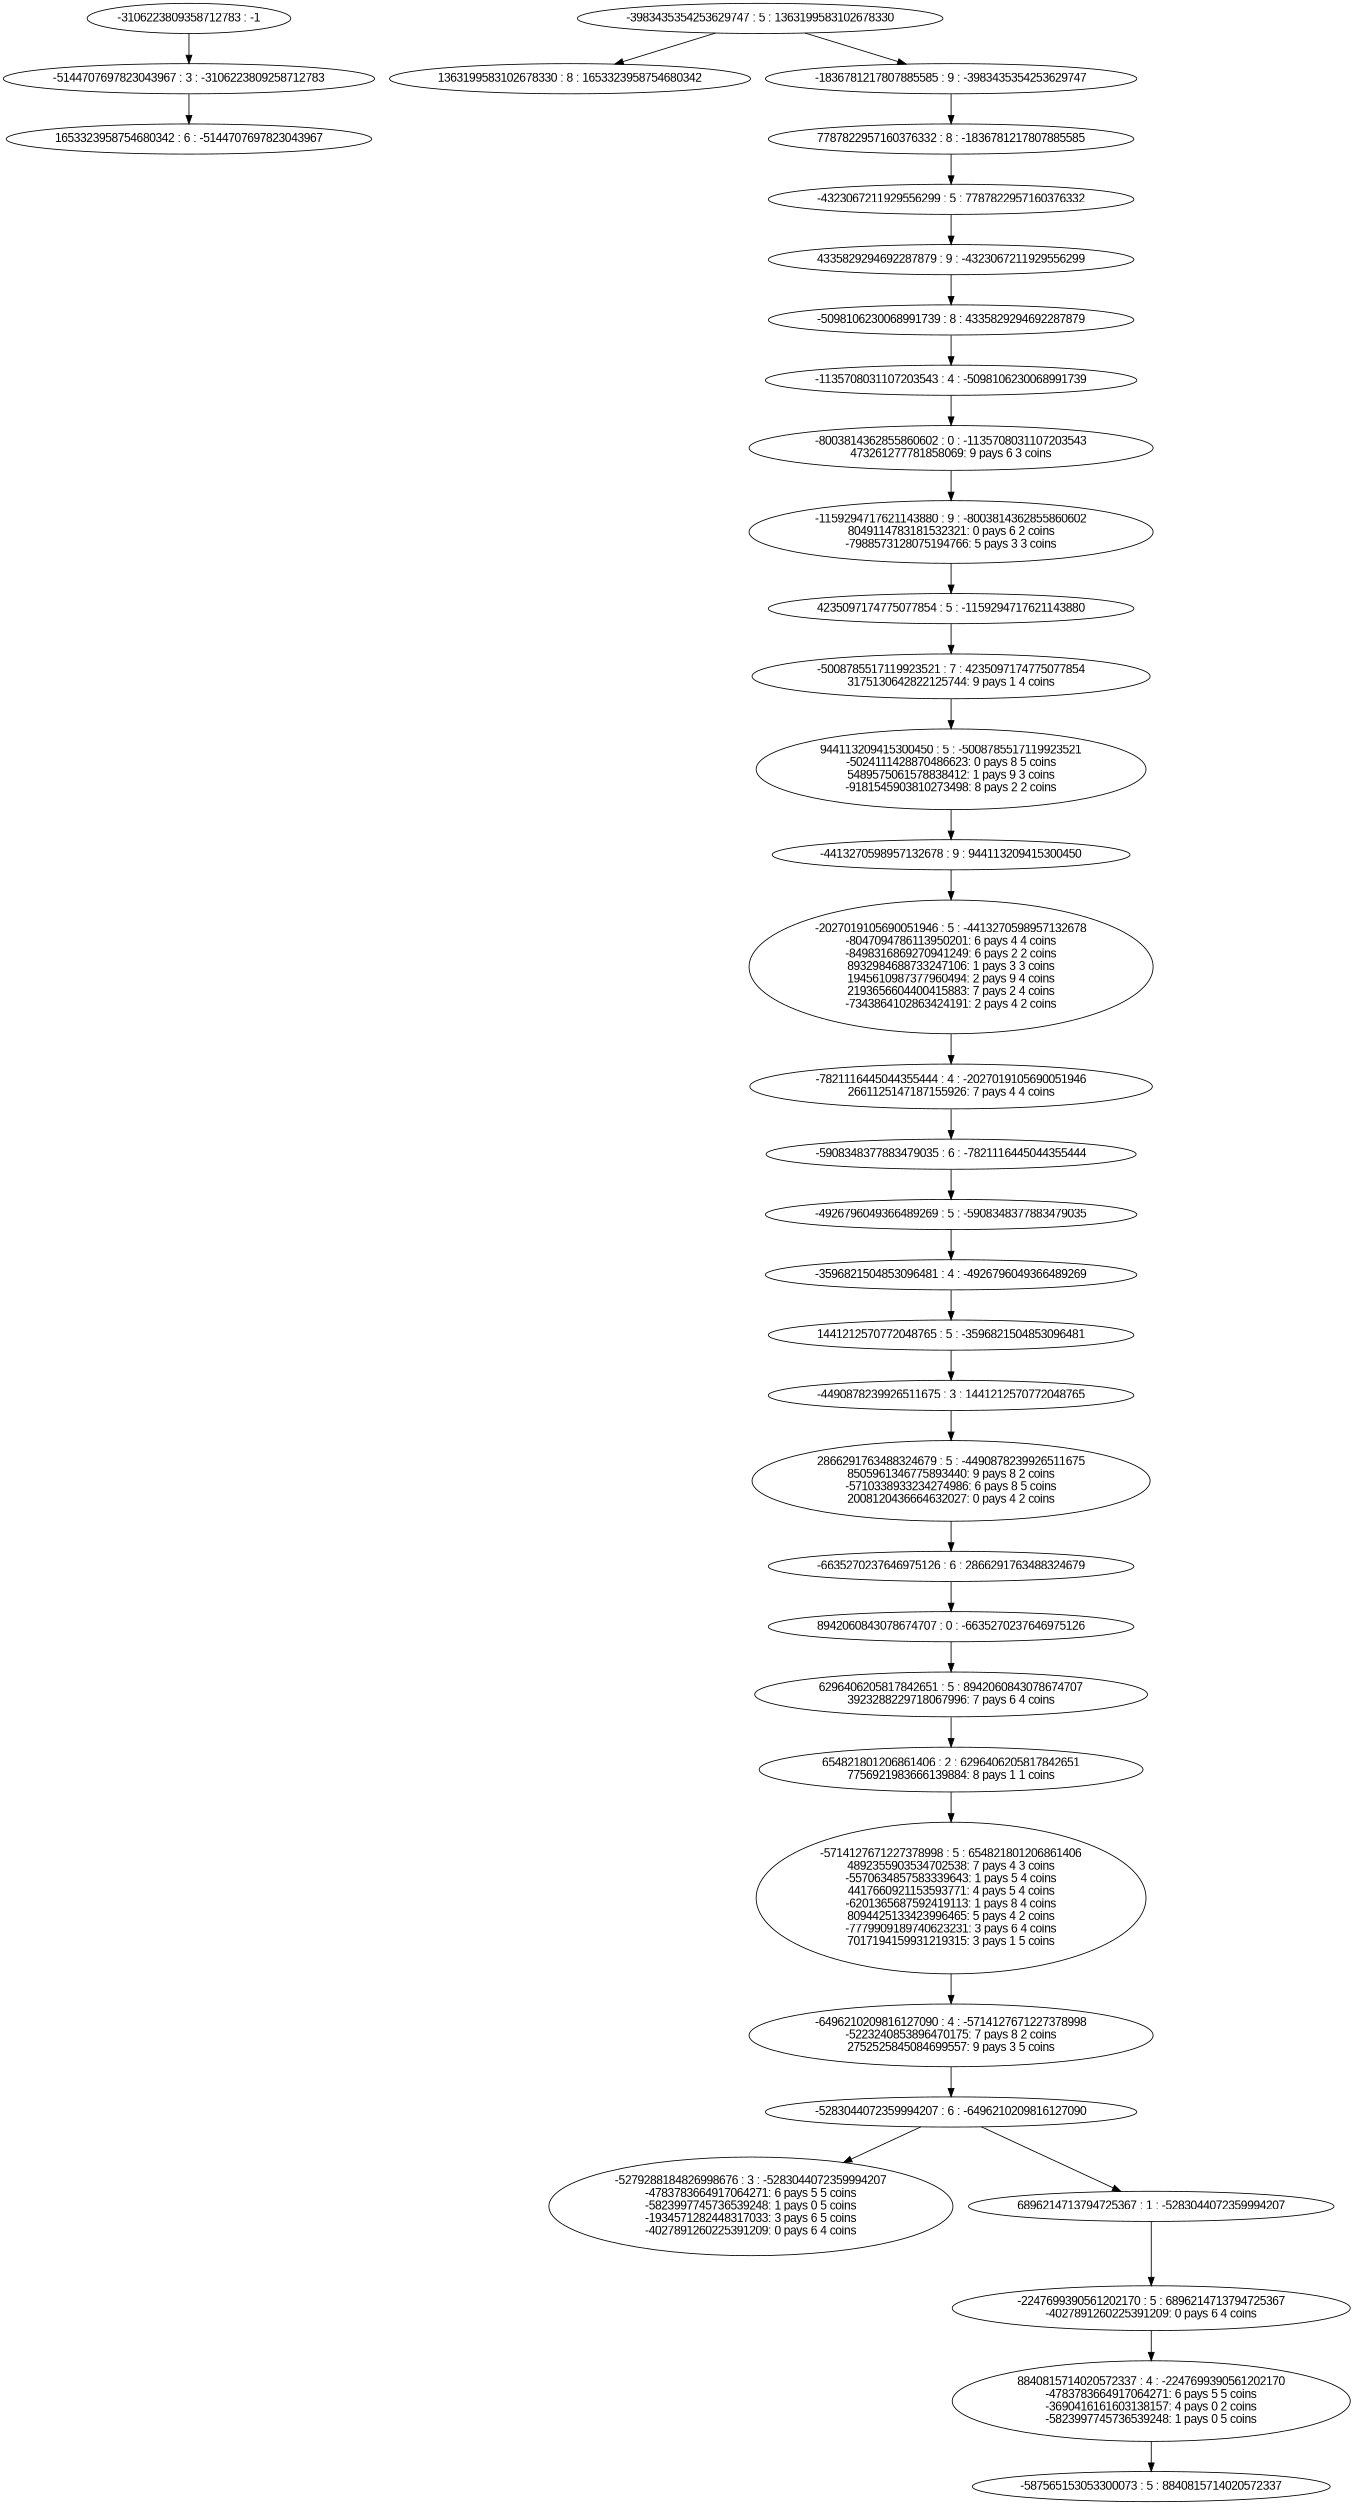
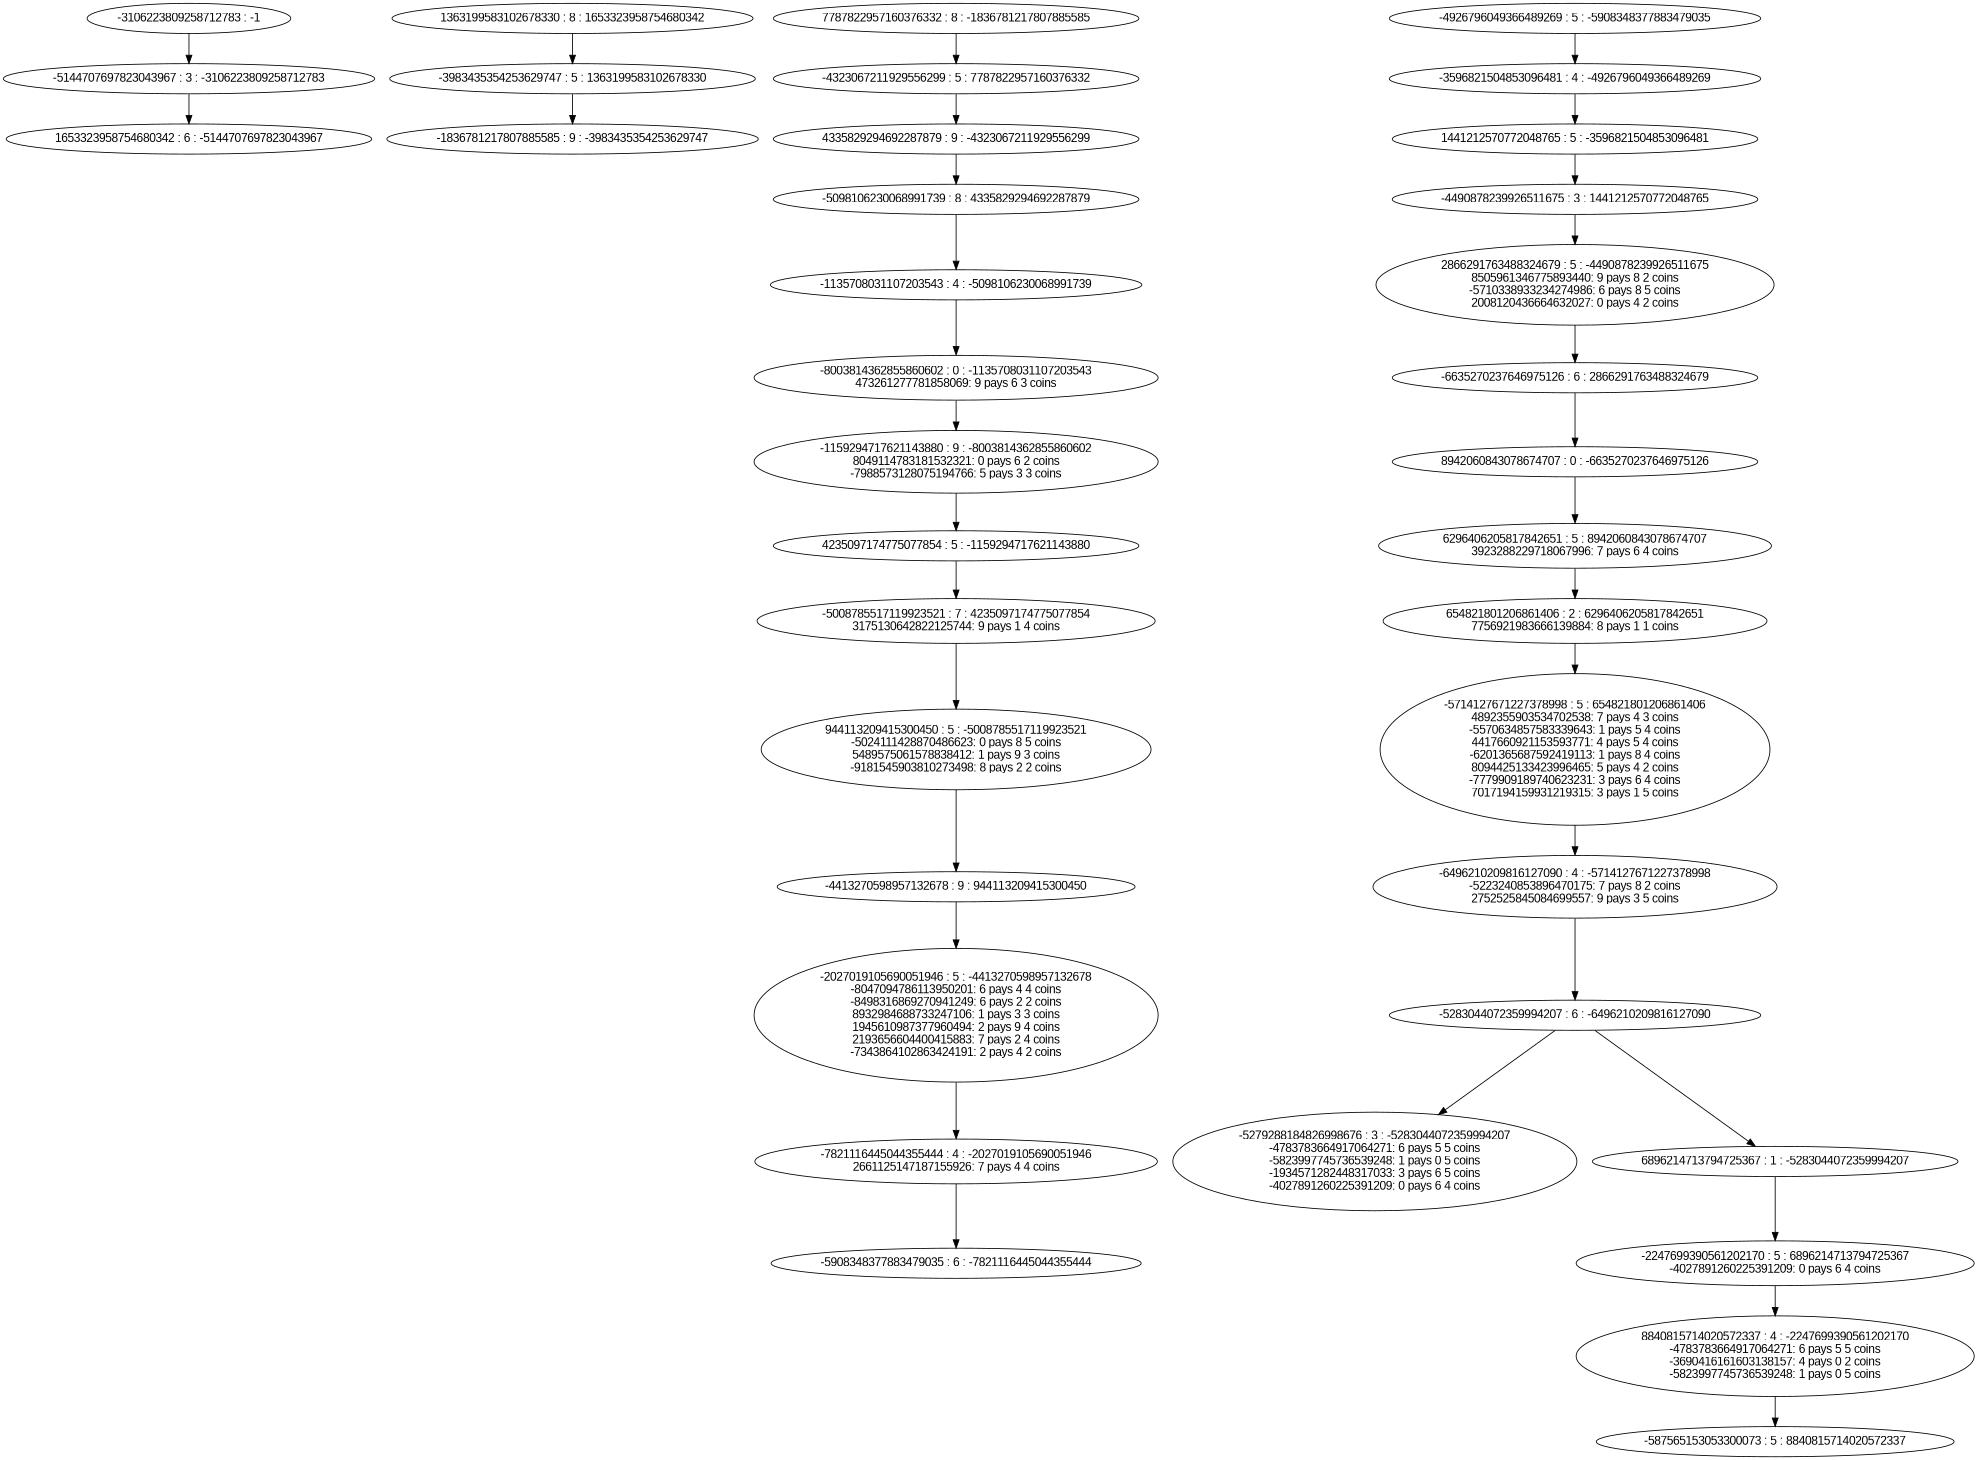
(189, 18) -> (189, 18)
(669, 47) -> (573, 44)
(951, 105) -> none
(951, 1180) -> none
